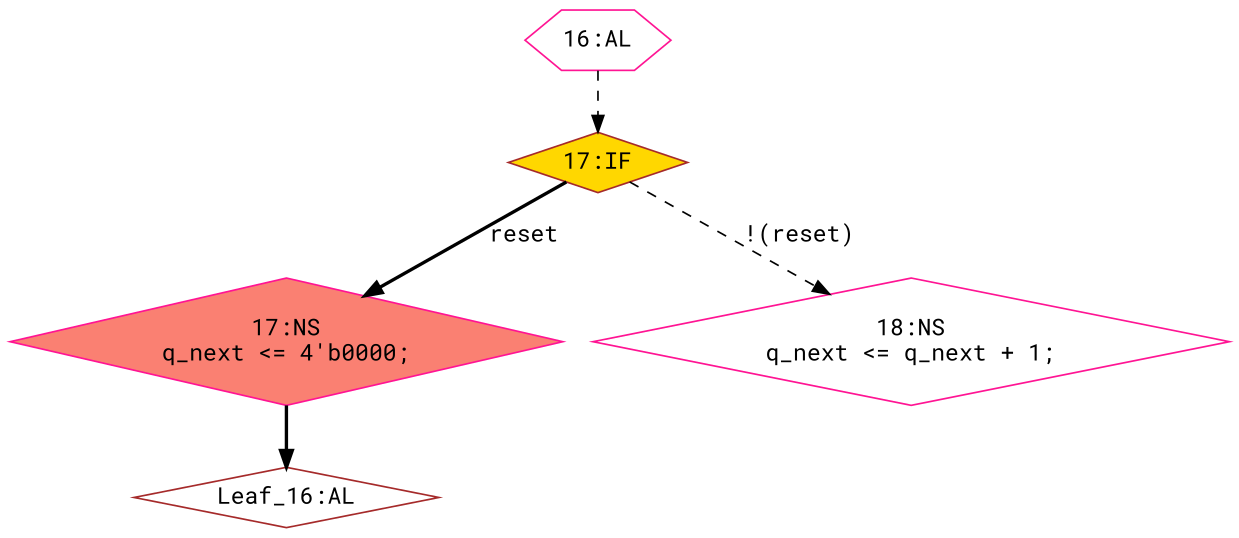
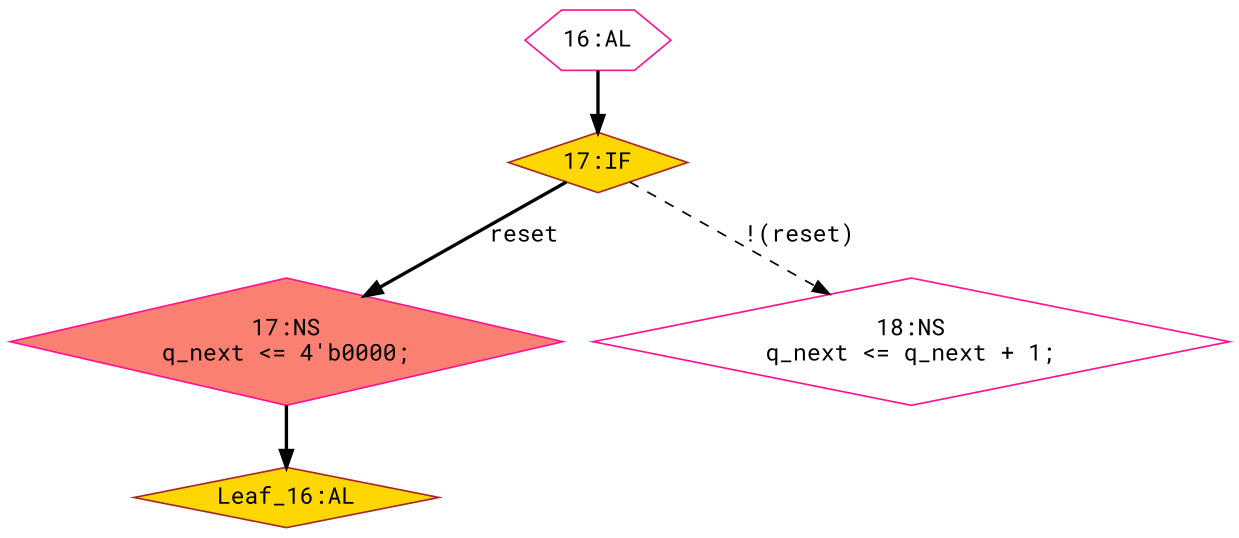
(598, 93) -> (598, 93)
(286, 497) -> (286, 497)
